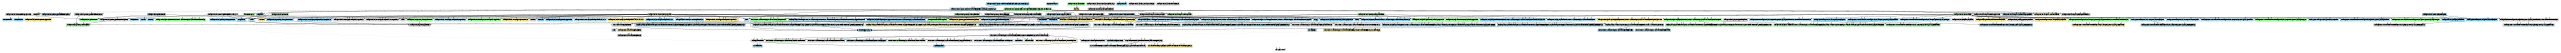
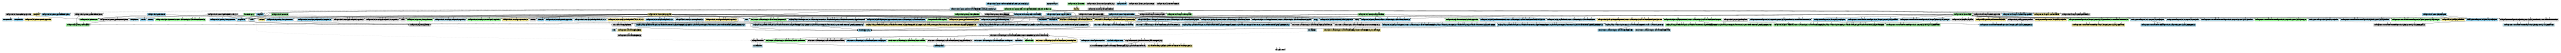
(1428, 20) -> none
(2453, 20) -> (2453, 20)
